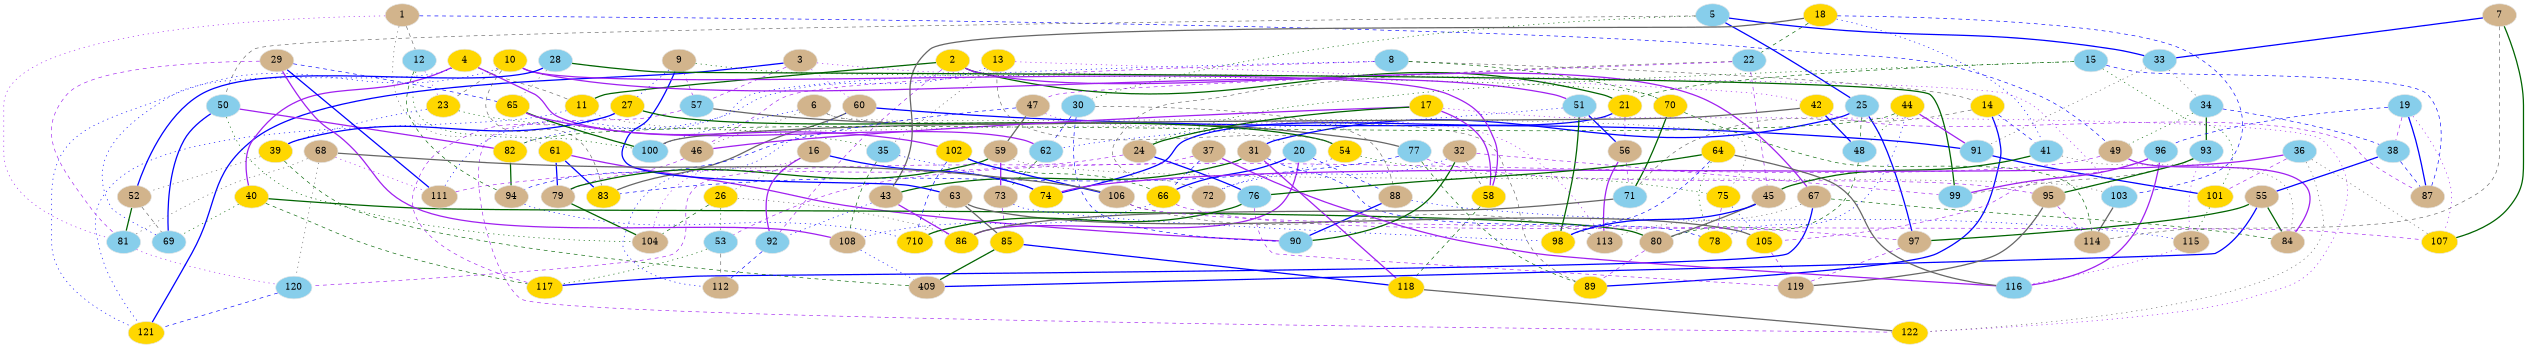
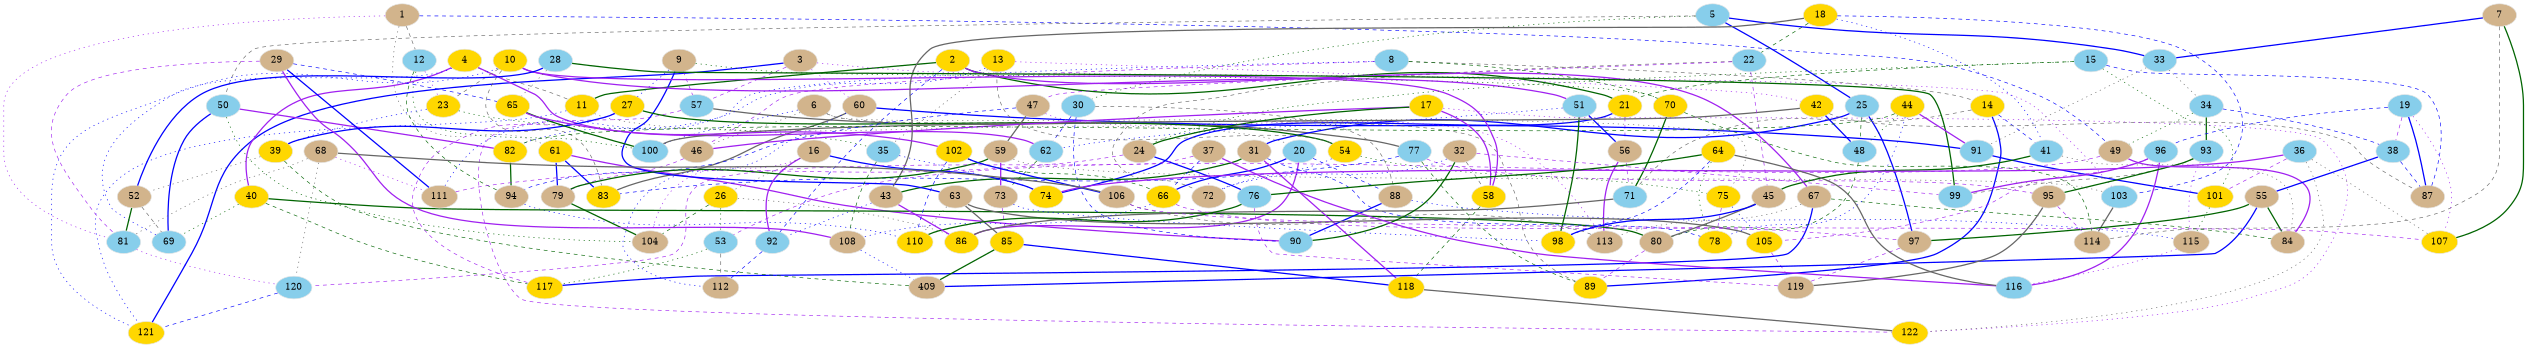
(2039, 125) -> (2039, 125)
(852, 149) -> (852, 149)
(915, 242) -> (915, 242)
